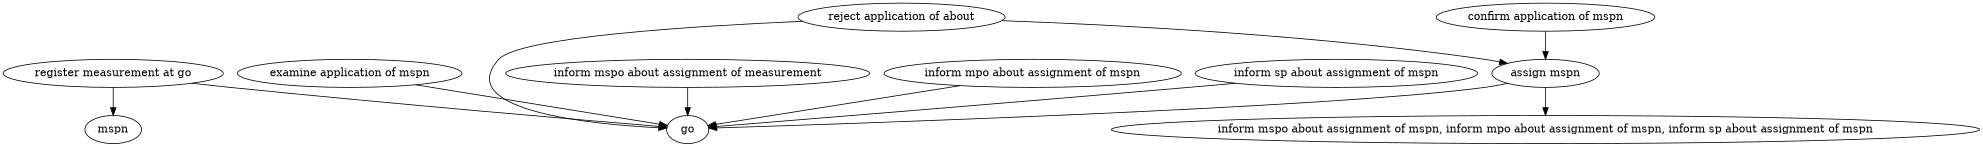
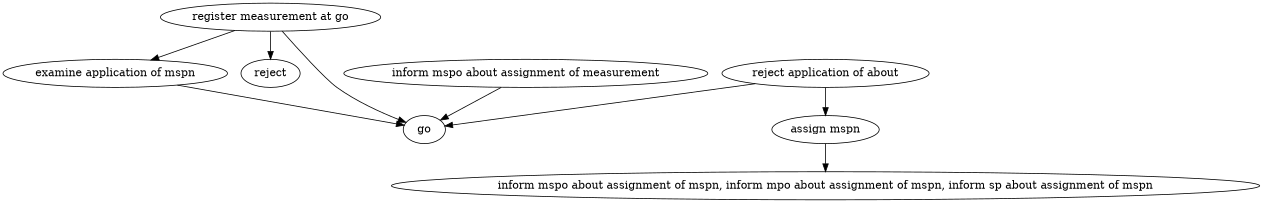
(1546, 17) -> none
none -> (197, 44)
(1033, 73) -> none
(1336, 73) -> none
(1113, 113) -> none
(113, 130) -> (271, 73)
